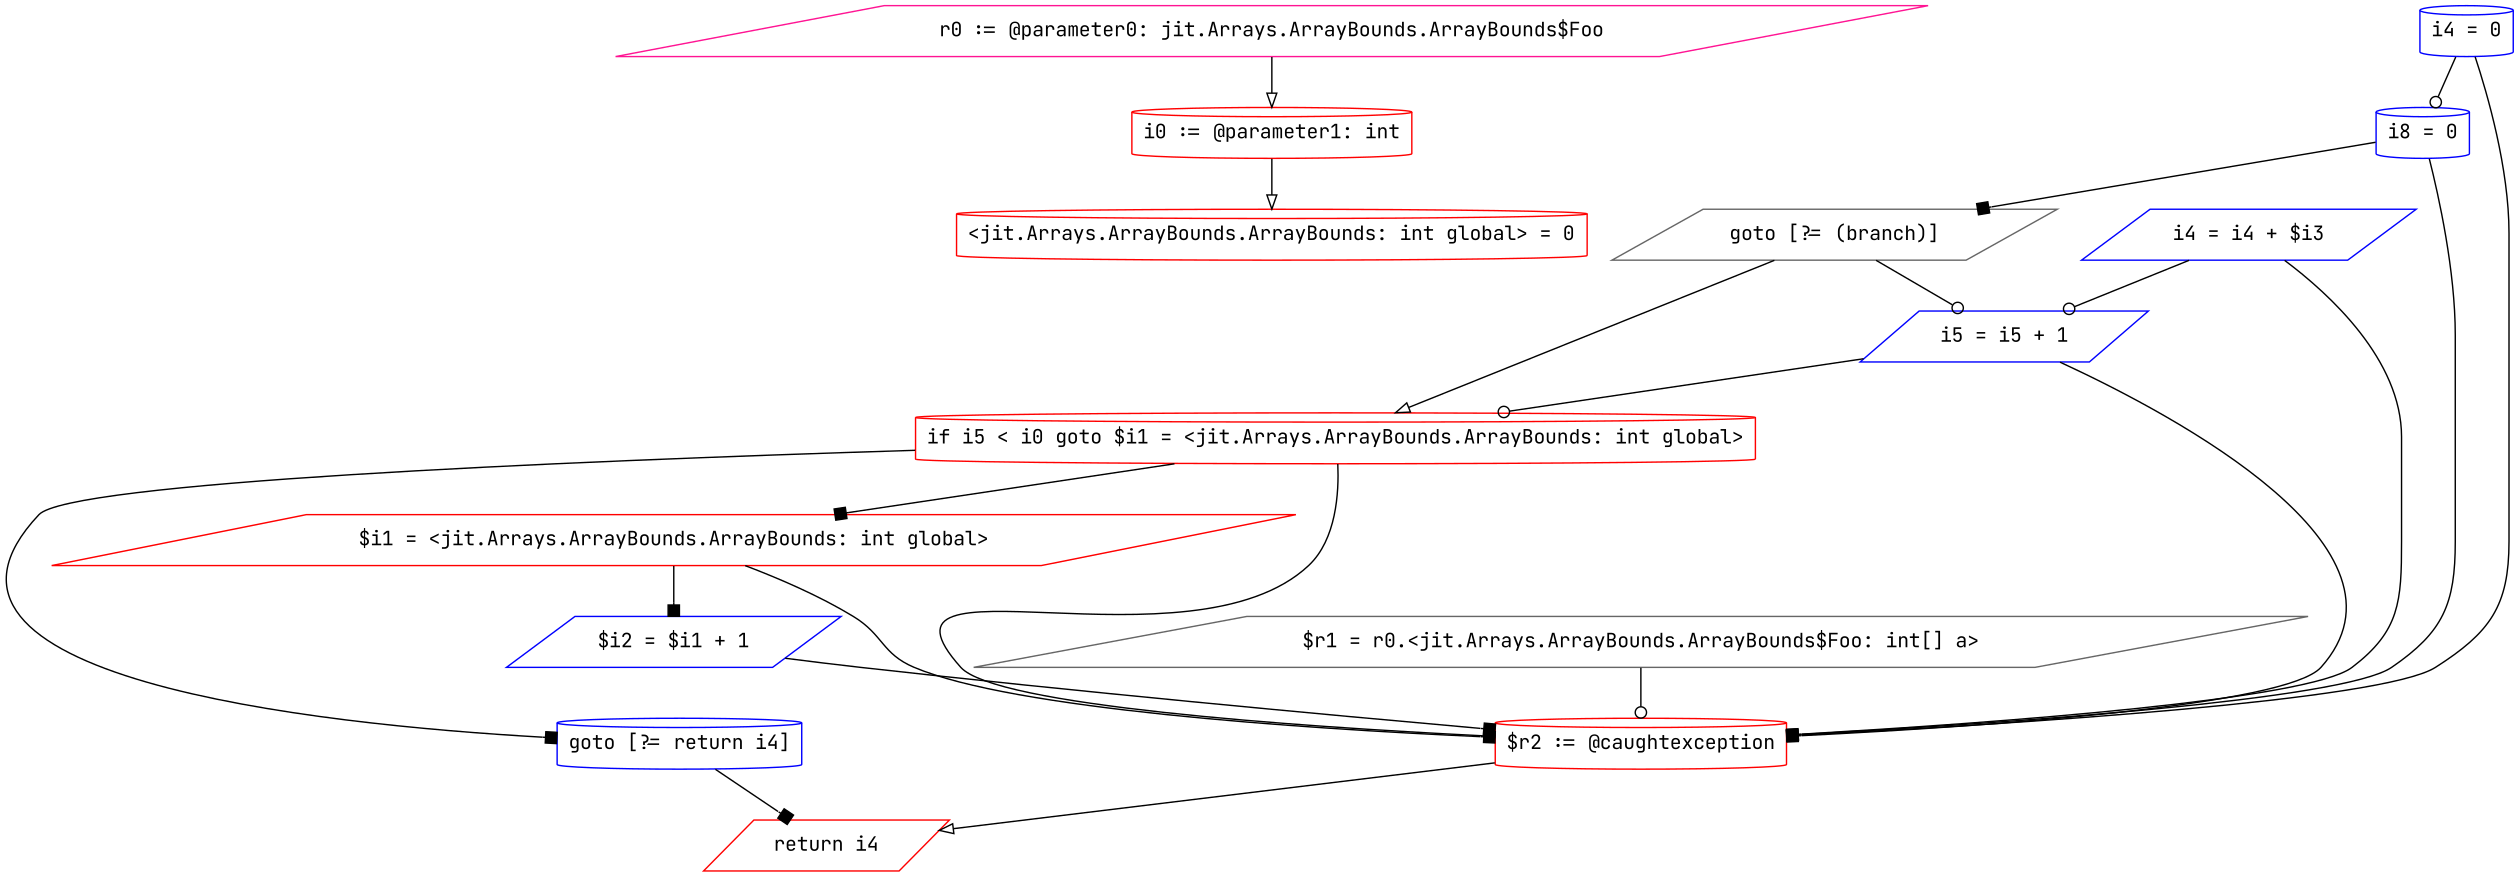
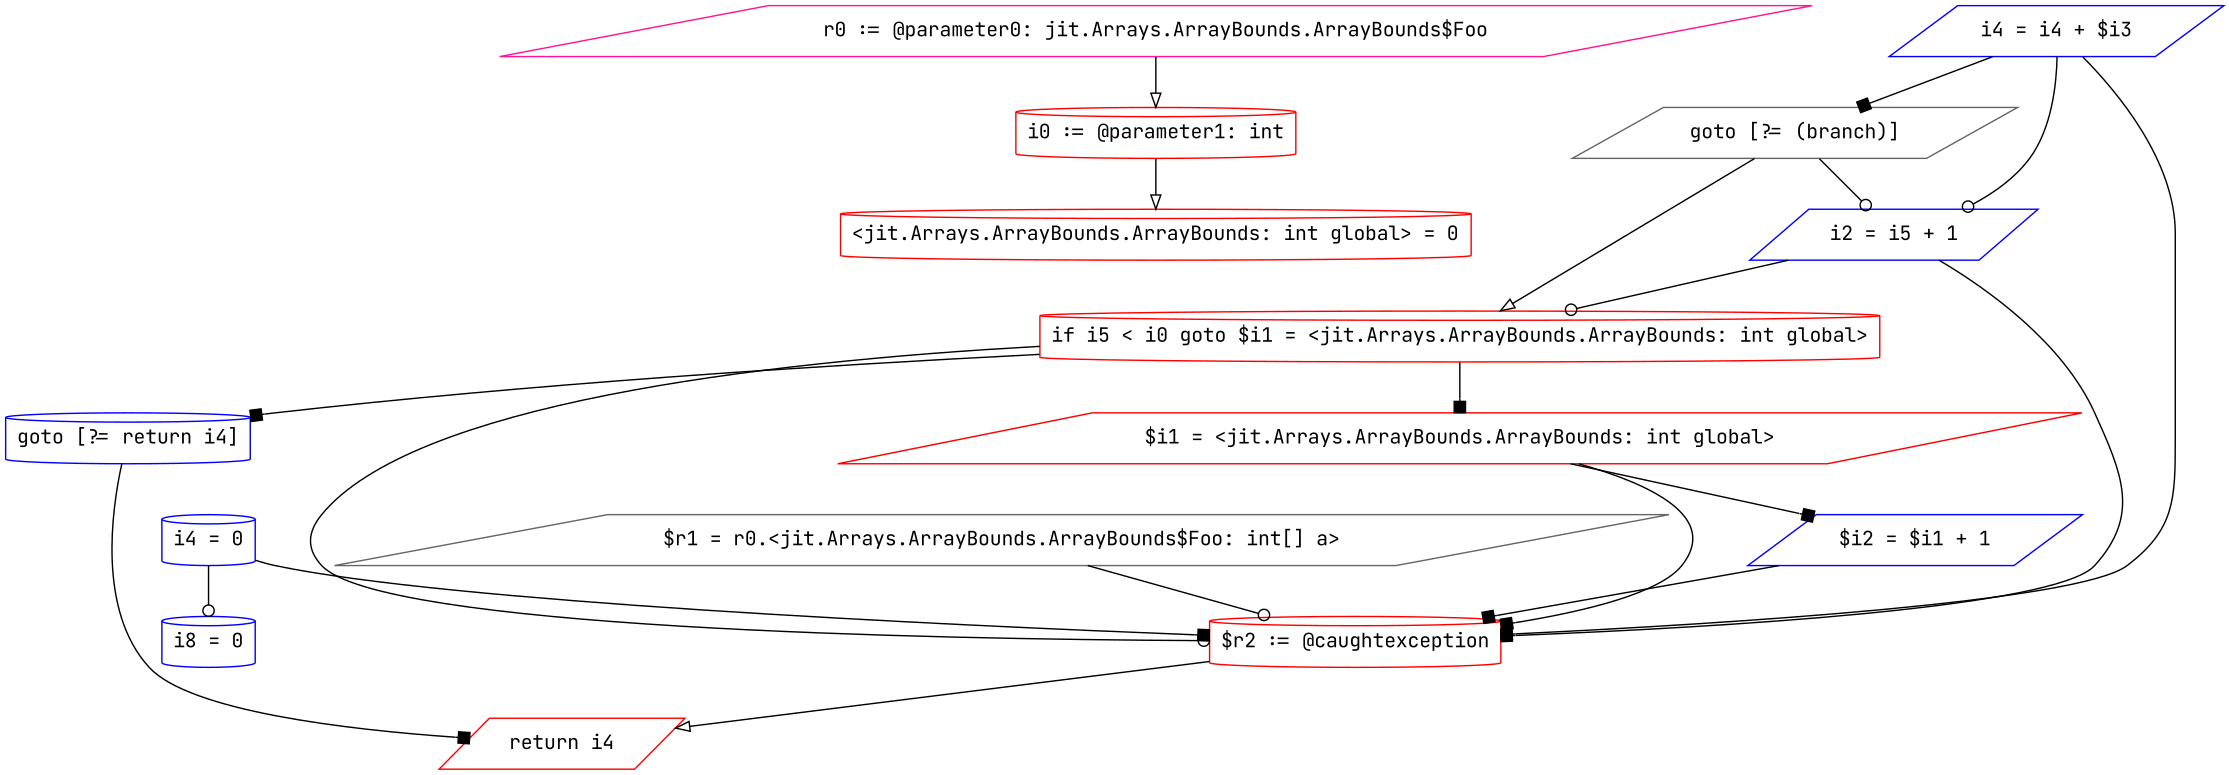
(2184, 175) -> (1932, 80)
(2004, 337) -> (1894, 235)
(2389, 668) -> none
